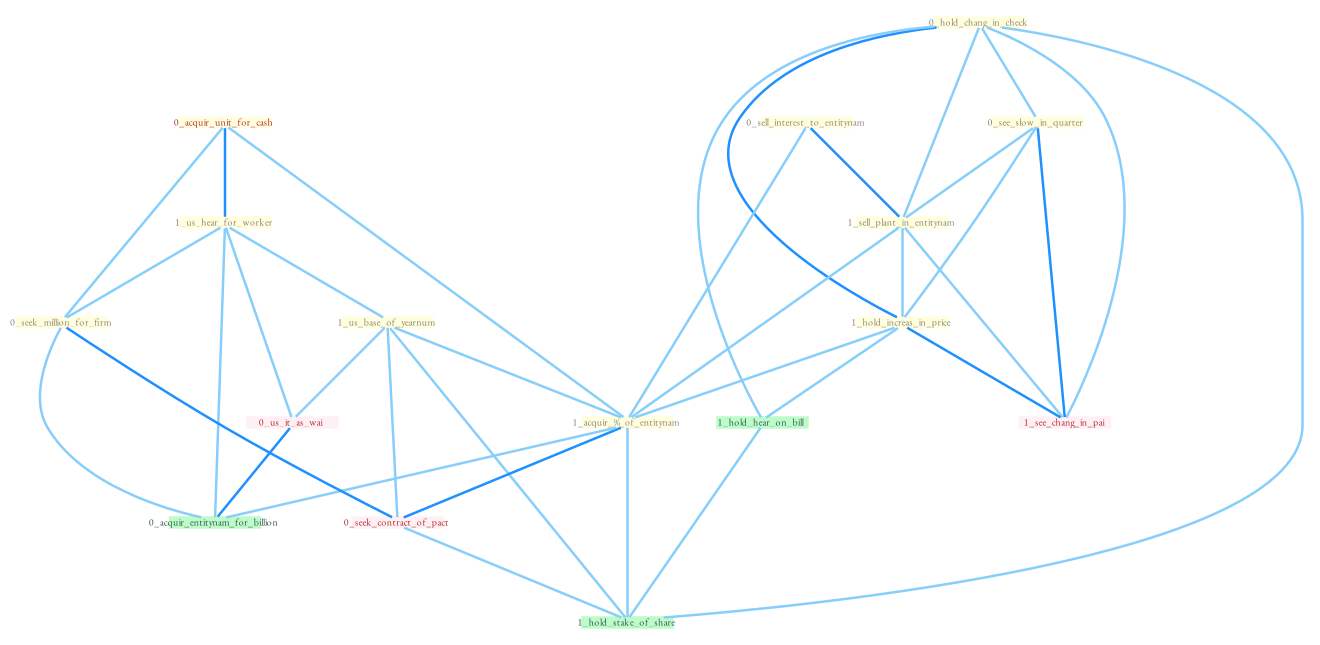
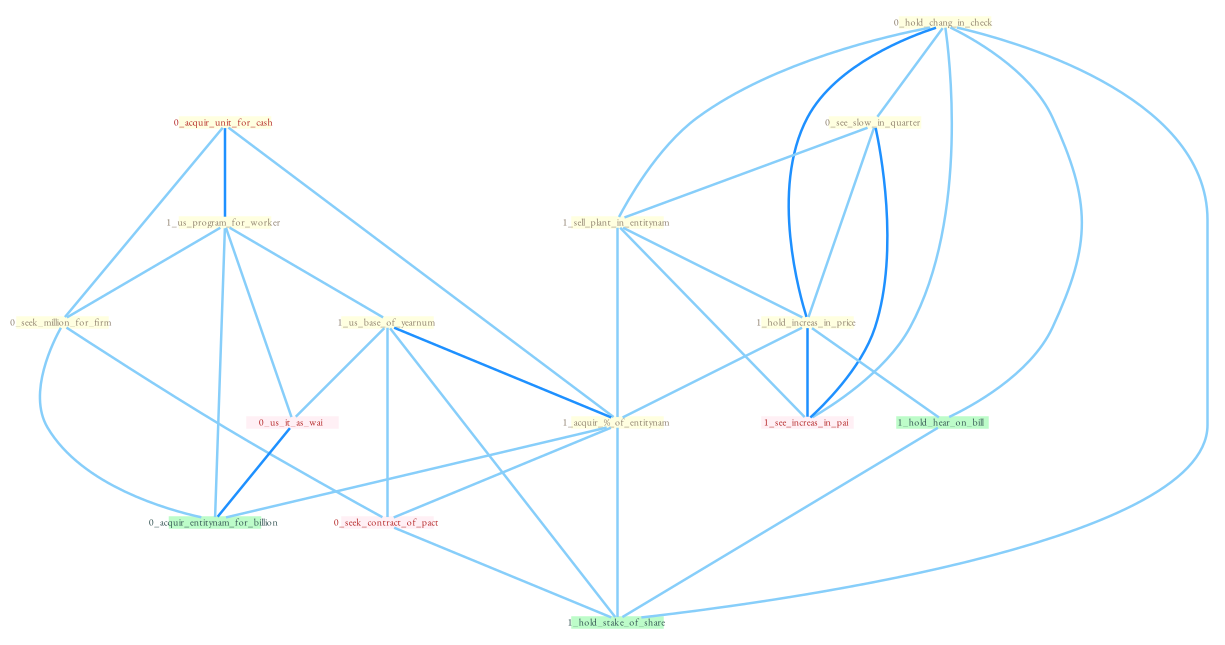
(808, 122) -> none
(225, 222) -> (225, 222)
(508, 373) -> (503, 373)
(1065, 422) -> (808, 422)
(234, 433) -> (238, 435)
(529, 466) -> (519, 466)
